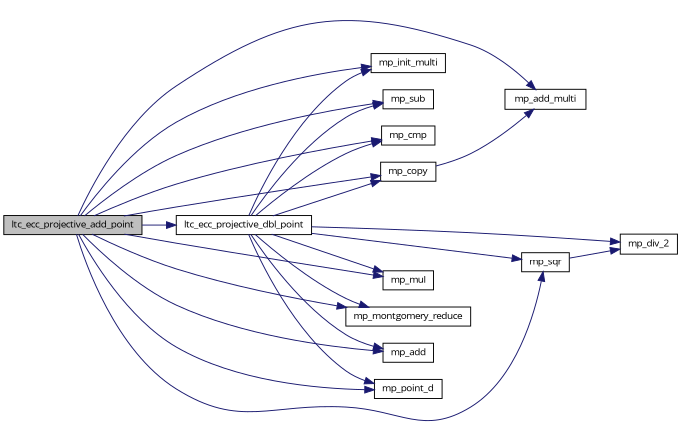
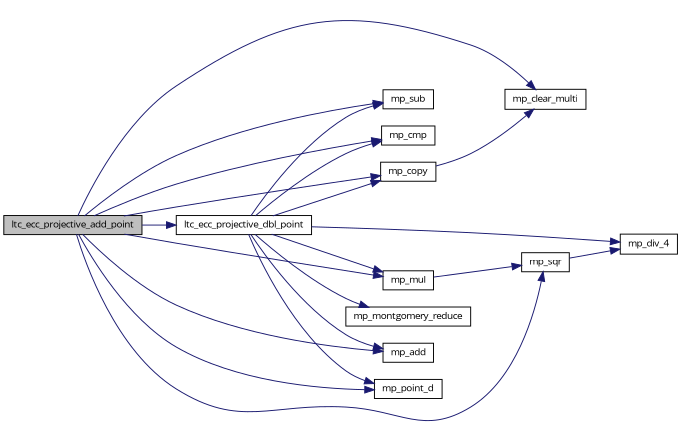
(408, 63) -> none
(545, 99) -> (545, 99)
(649, 244) -> (649, 244)
(412, 246) -> (473, 272)
(212, 279) -> none
